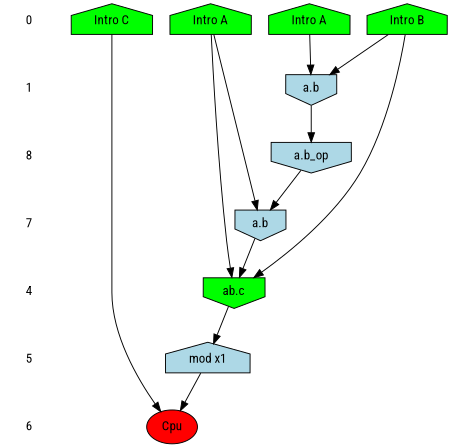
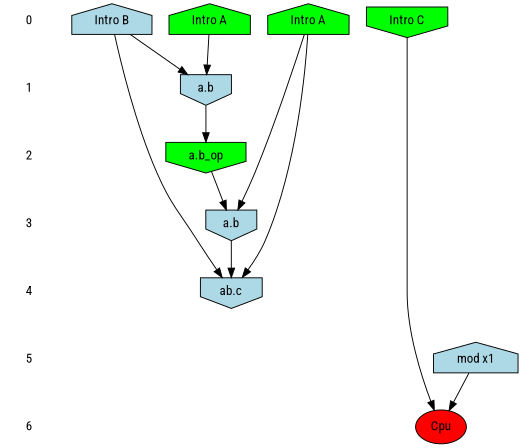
(112, 21) -> (407, 21)
(407, 21) -> (112, 21)
(29, 156) -> (29, 156)
(311, 156) -> (206, 156)
(29, 224) -> (29, 224)
(234, 291) -> (231, 291)
(223, 321) -> none
